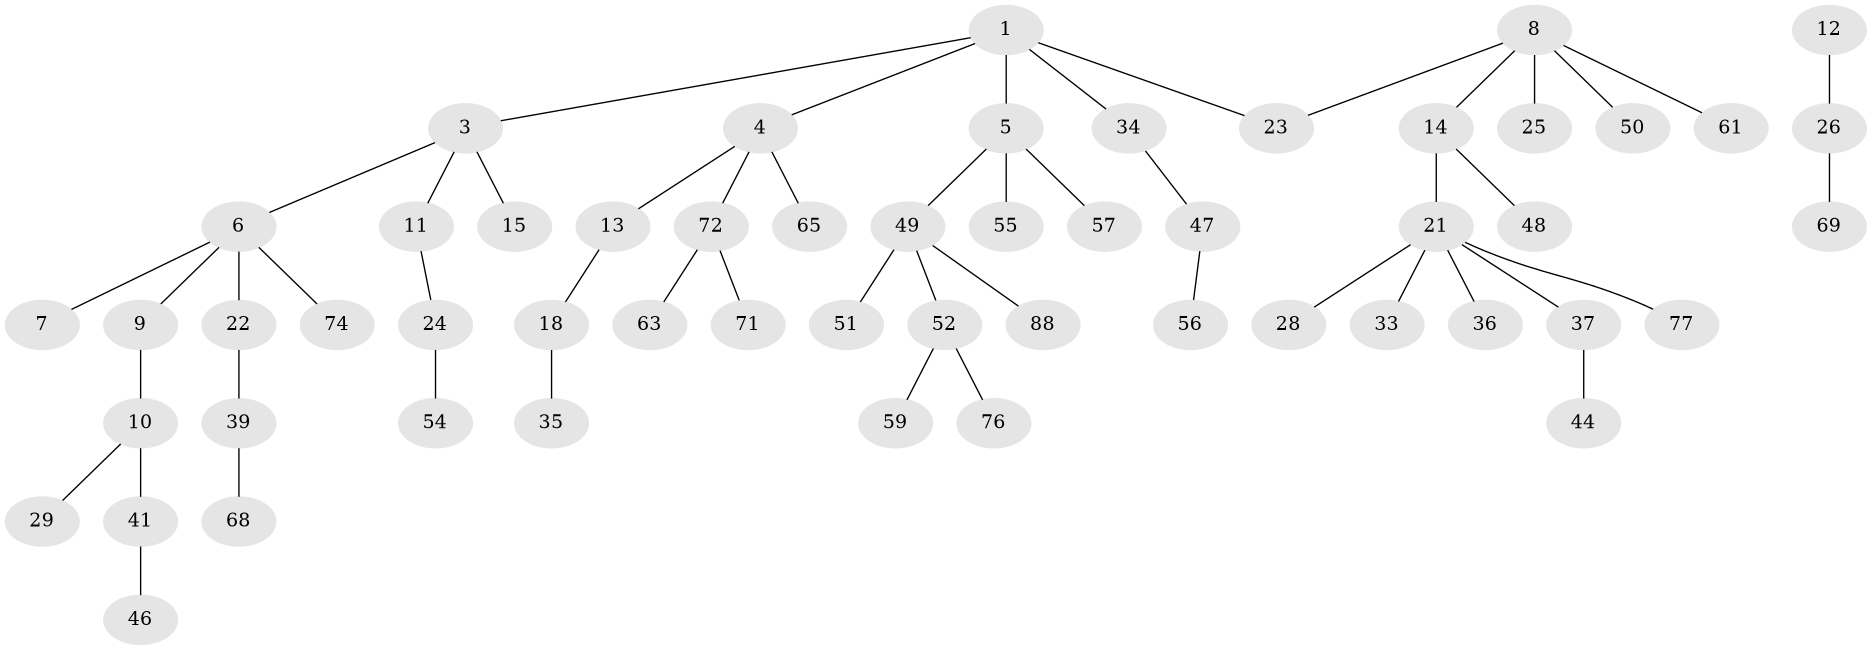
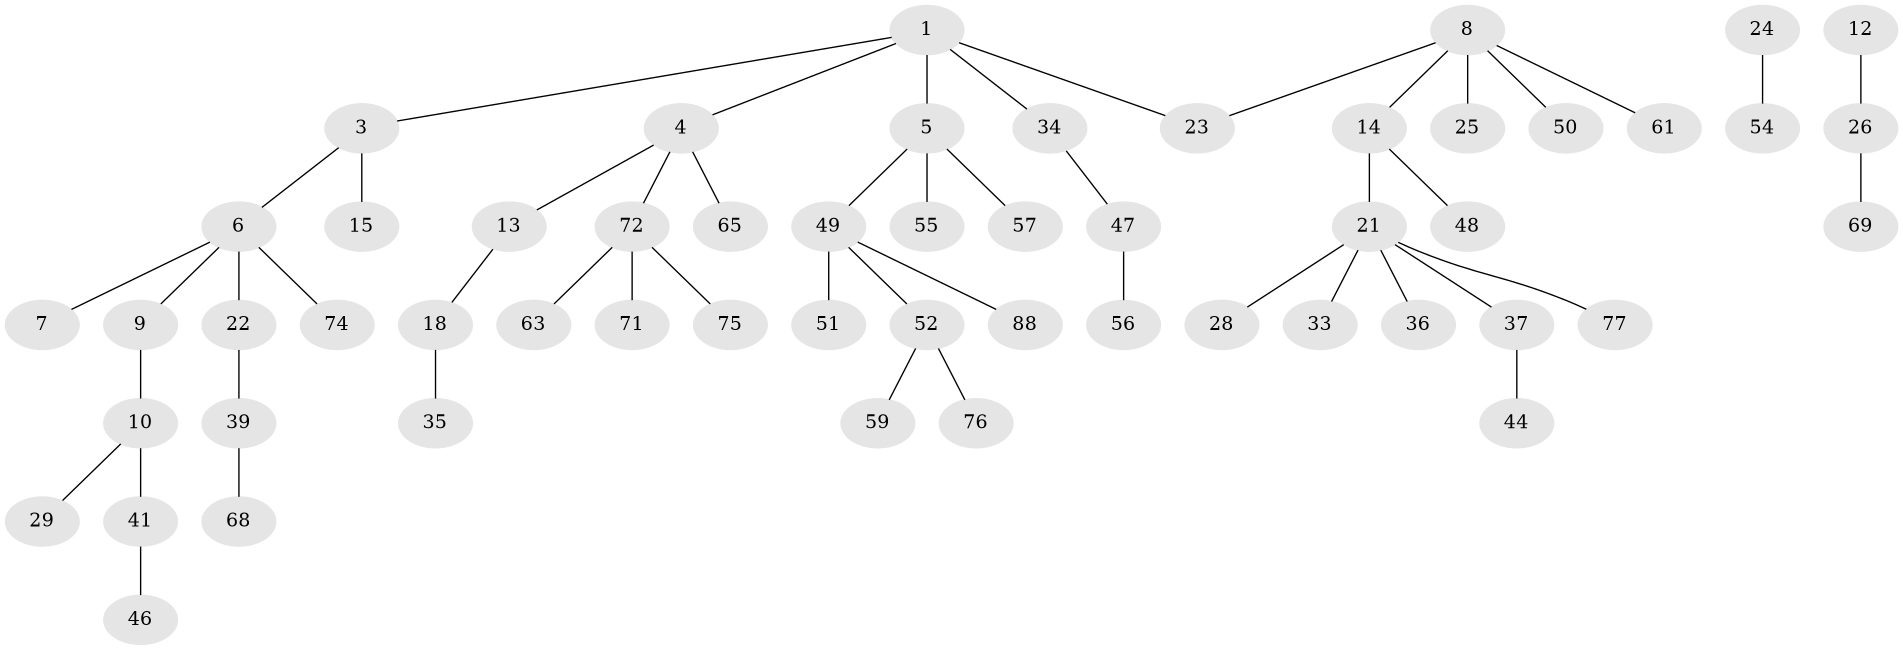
(416, 227) -> none
none -> (730, 325)
